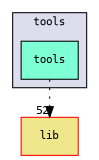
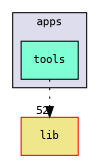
(50, 23) -> (50, 23)
